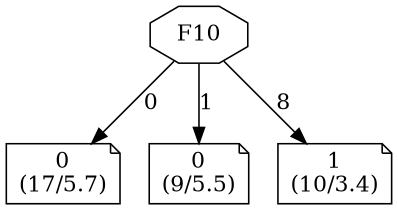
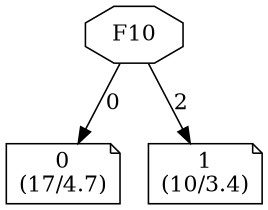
(284, 103) -> (182, 103)
(63, 174) -> (63, 174)
(199, 174) -> none
